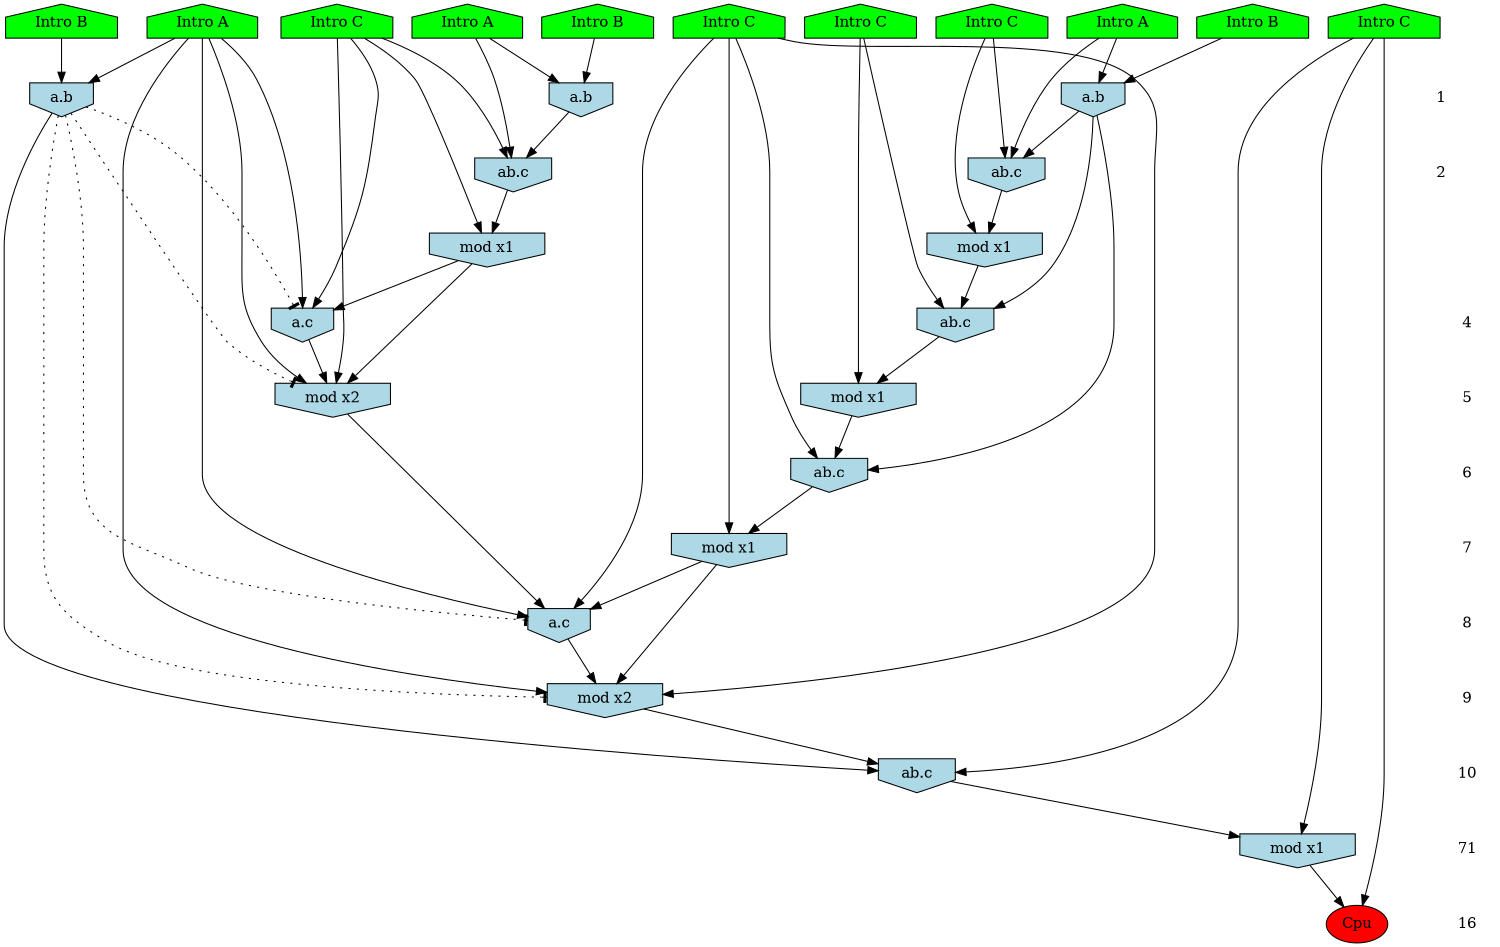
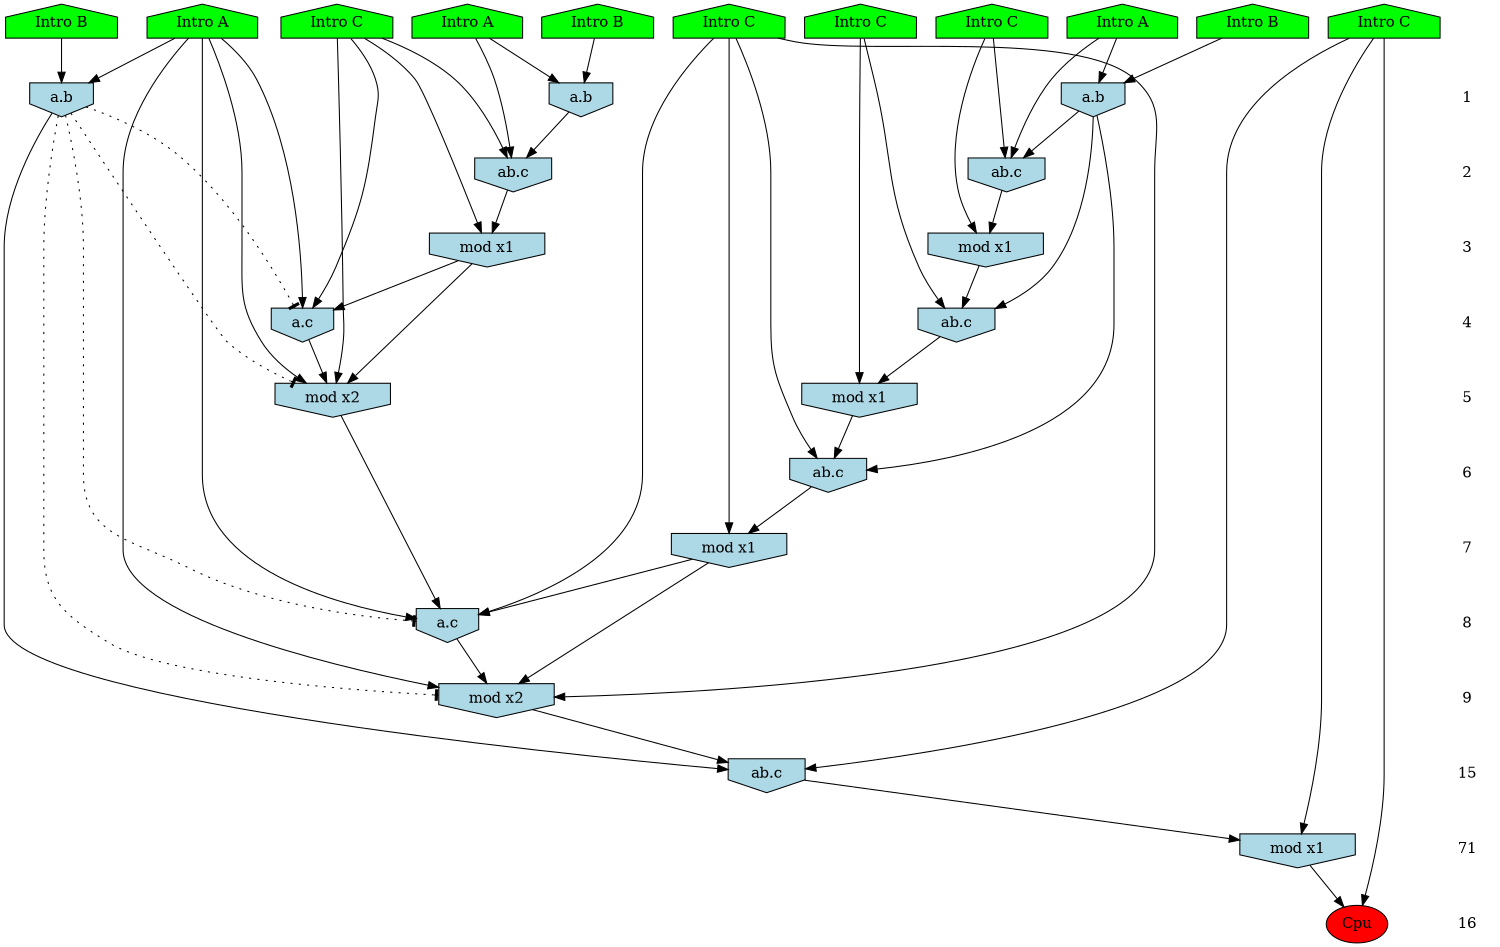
none -> (1468, 248)
(1468, 774) -> (1468, 774)
